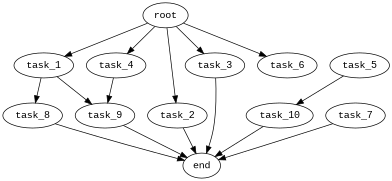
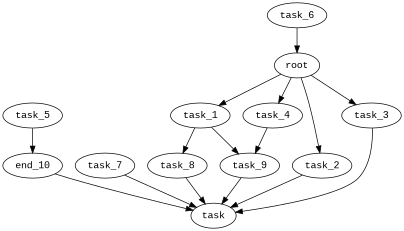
(222, 38) -> (297, 37)
(280, 116) -> (33, 166)
(202, 166) -> (214, 216)
